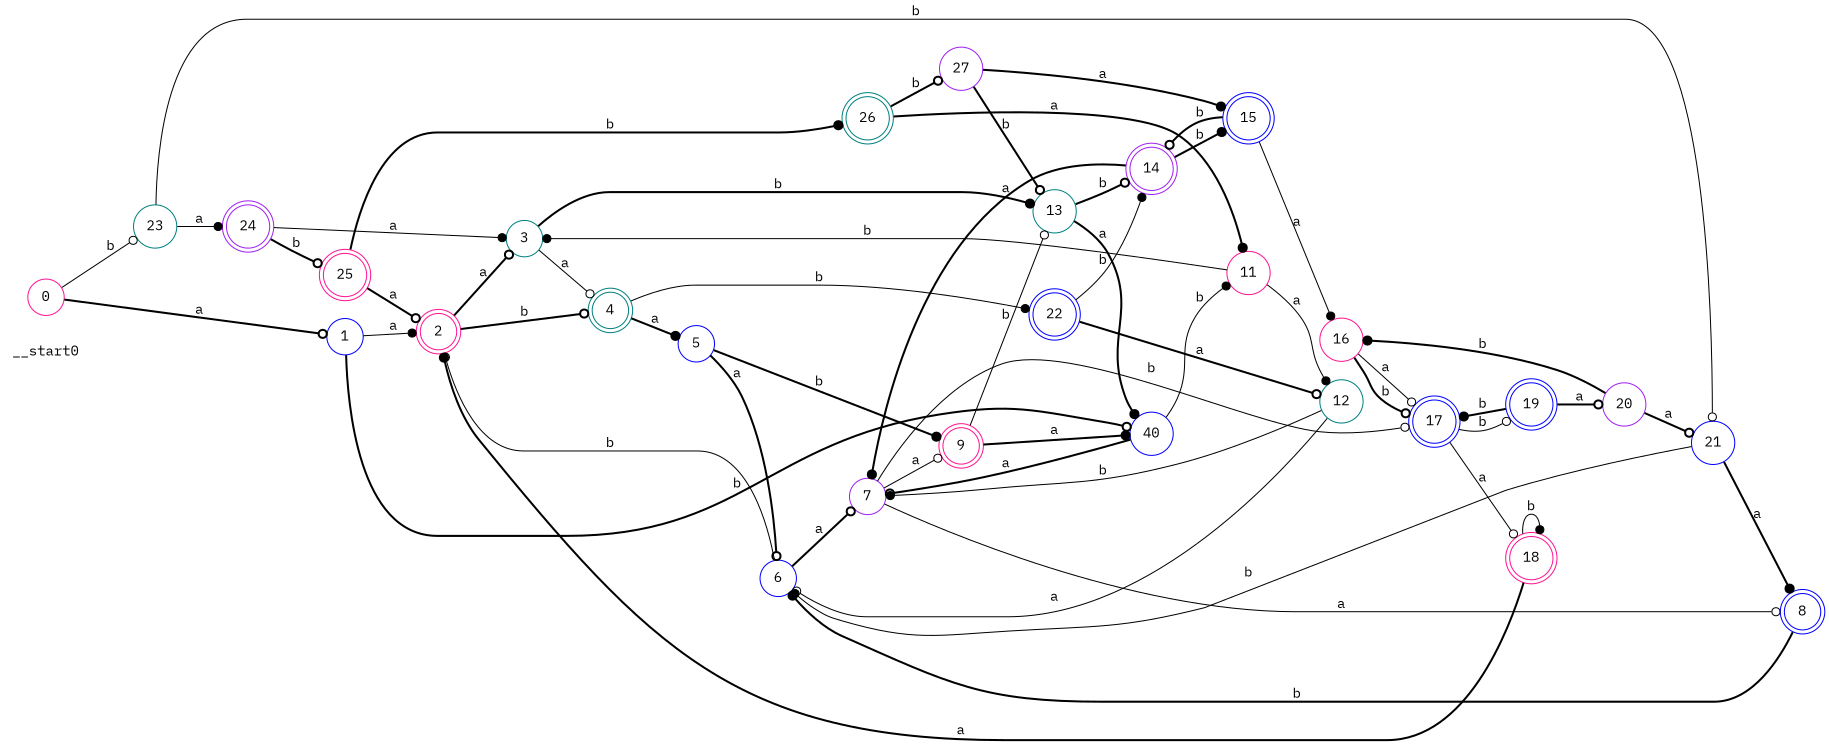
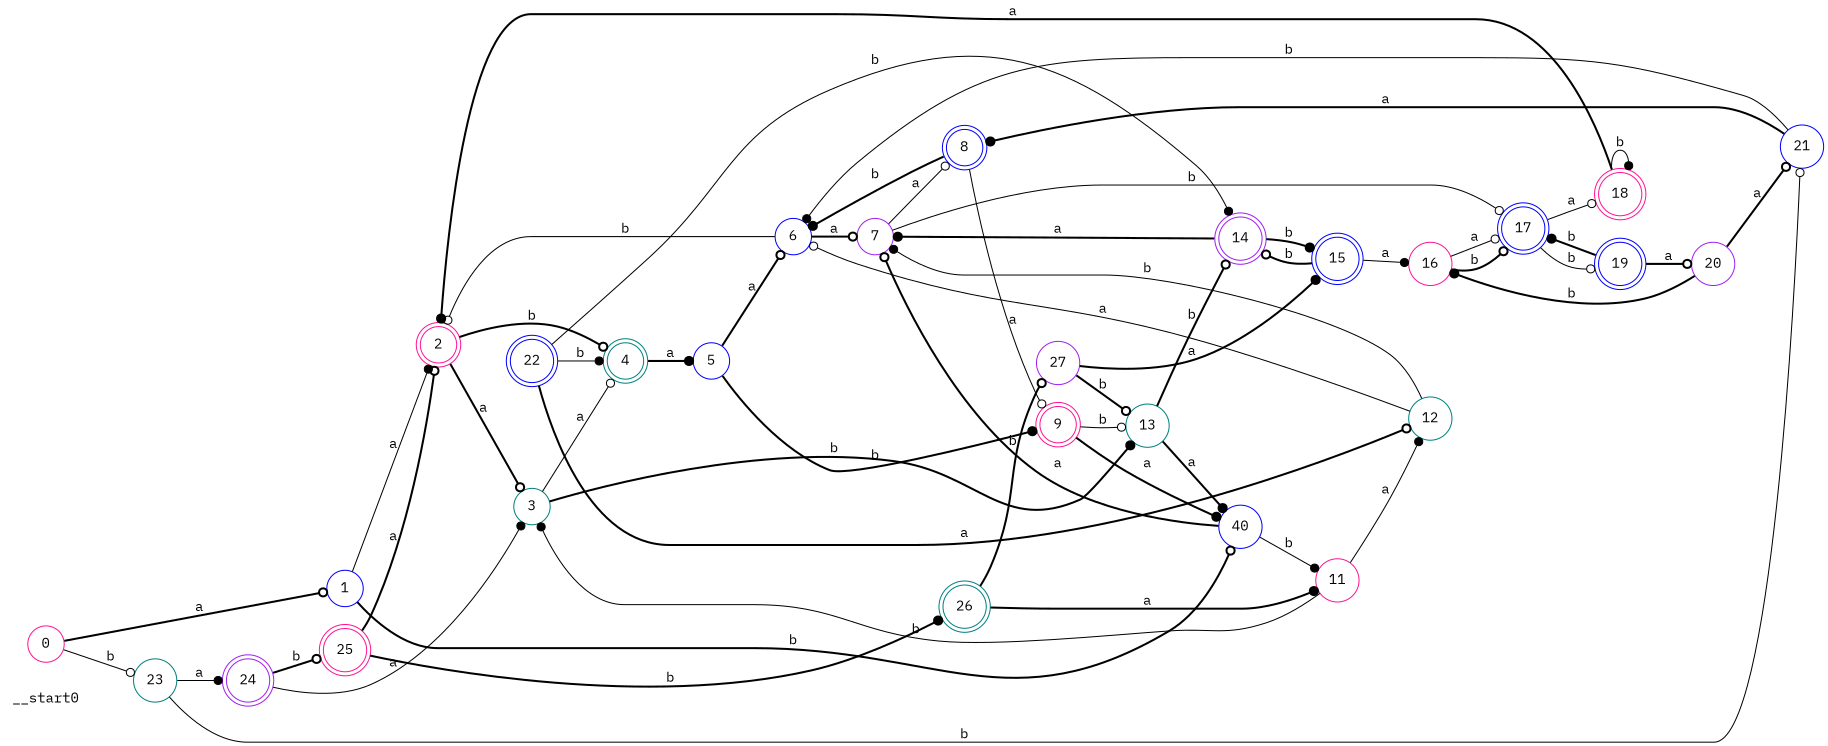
(826, 285) -> (576, 361)
(909, 474) -> (997, 287)
